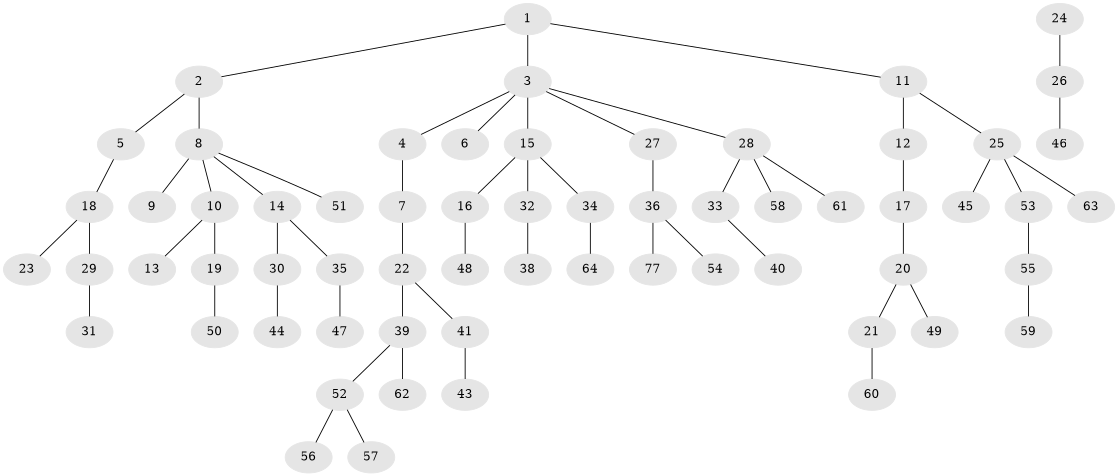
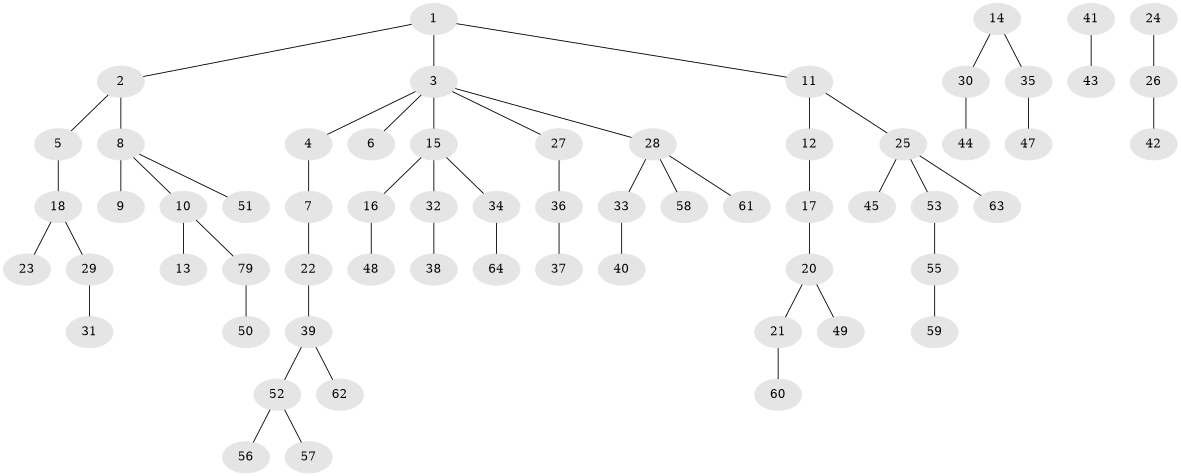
(1060, 144) -> (1154, 144)
(238, 176) -> none
(215, 270) -> (246, 270)
(653, 270) -> (559, 270)
(716, 270) -> none
(434, 301) -> none
